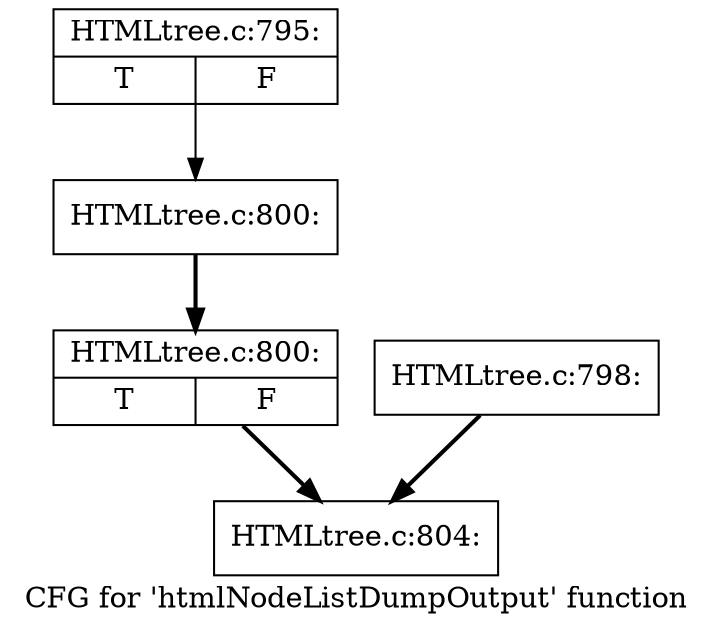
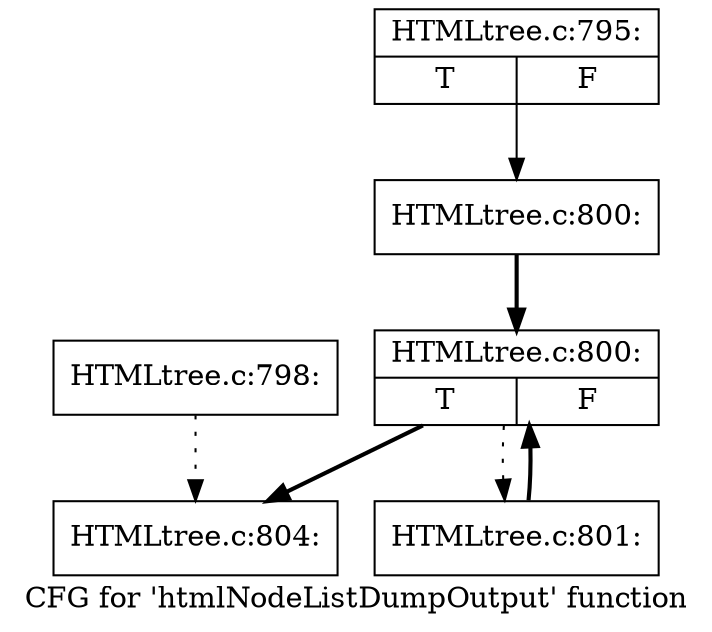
(444, 451) -> (196, 447)
none -> (517, 538)
